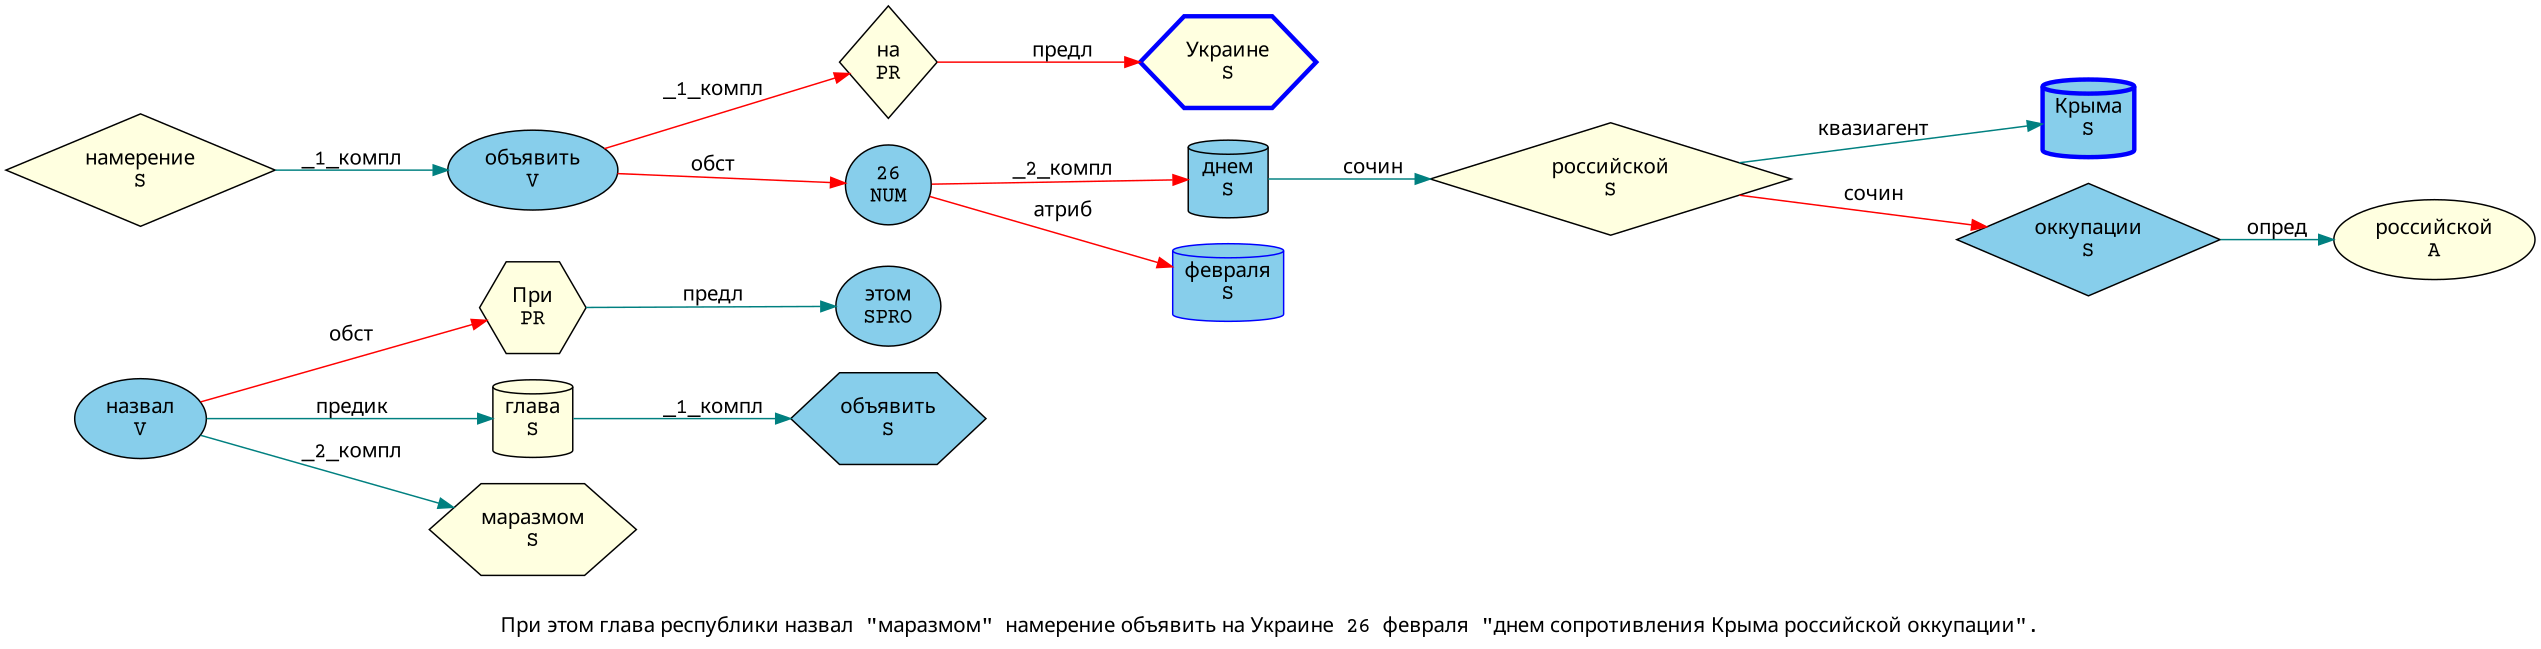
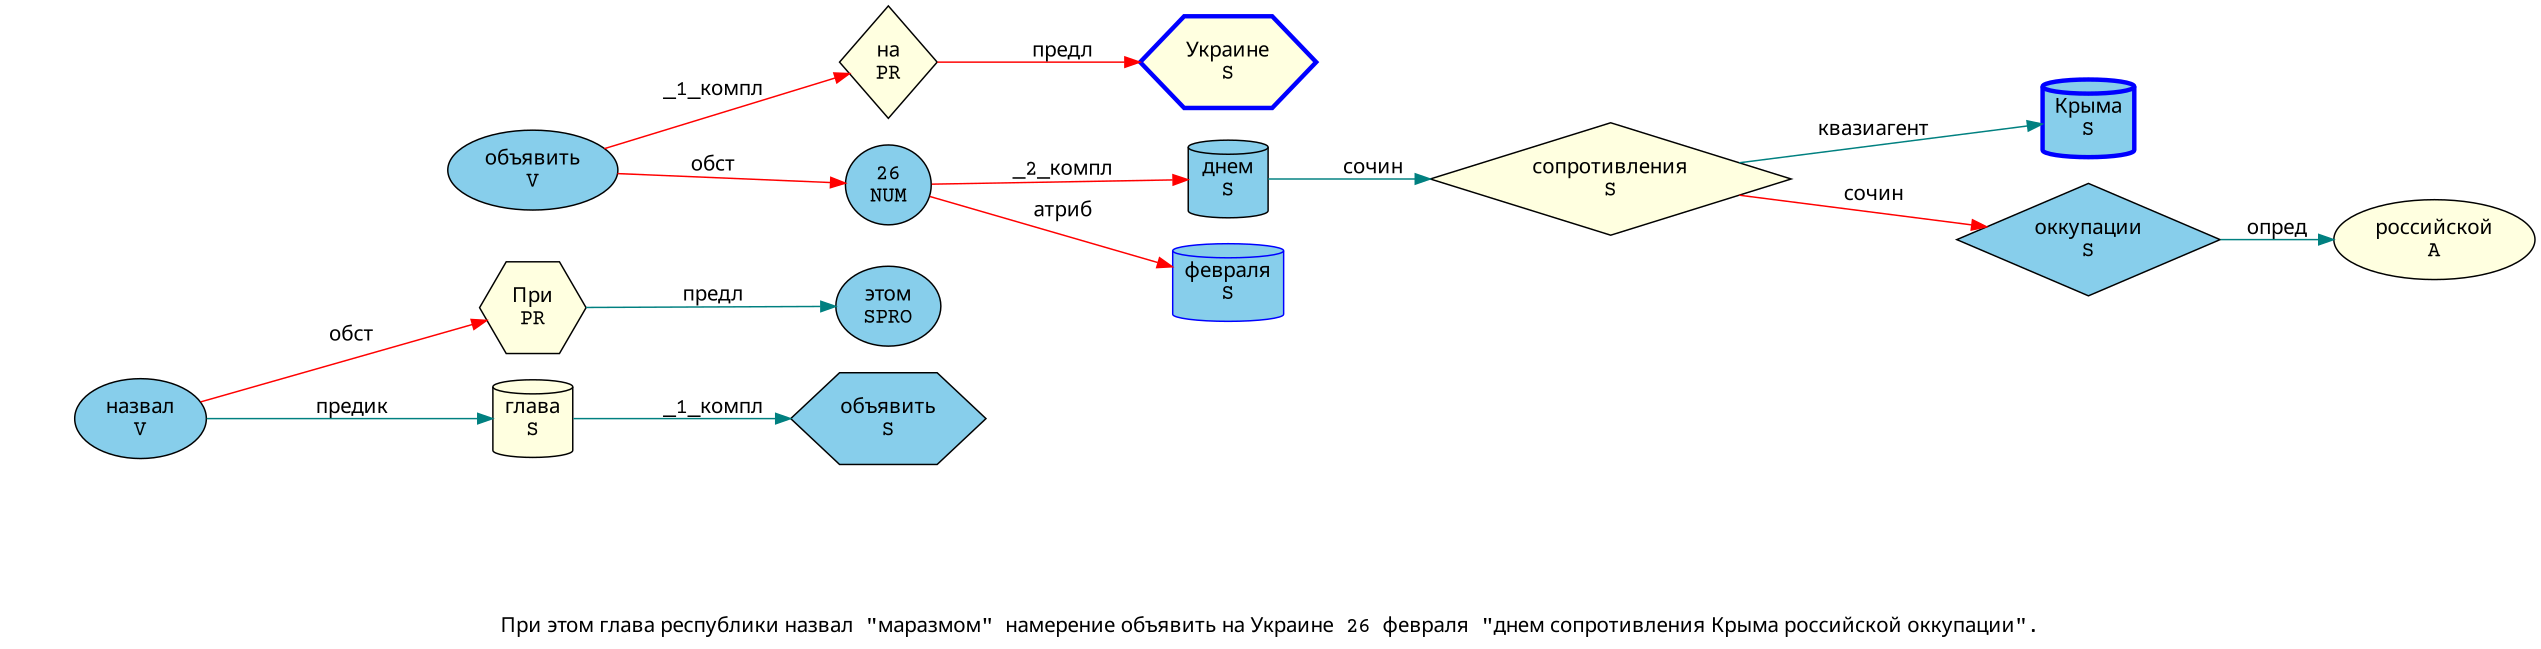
(141, 170) -> none
(1611, 179) -> (1611, 179)
(533, 530) -> none
